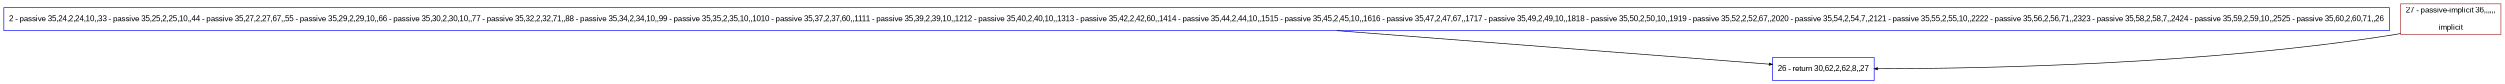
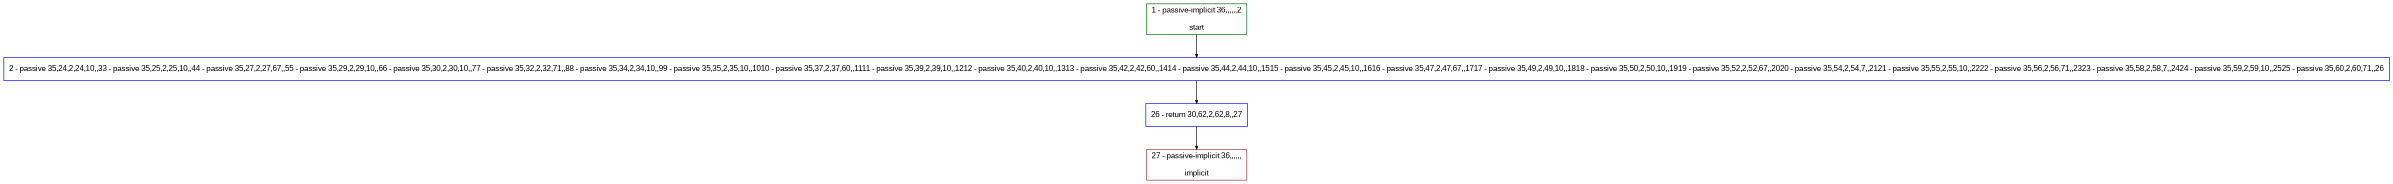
none -> (1197, 19)
(2140, 61) -> (1197, 136)
